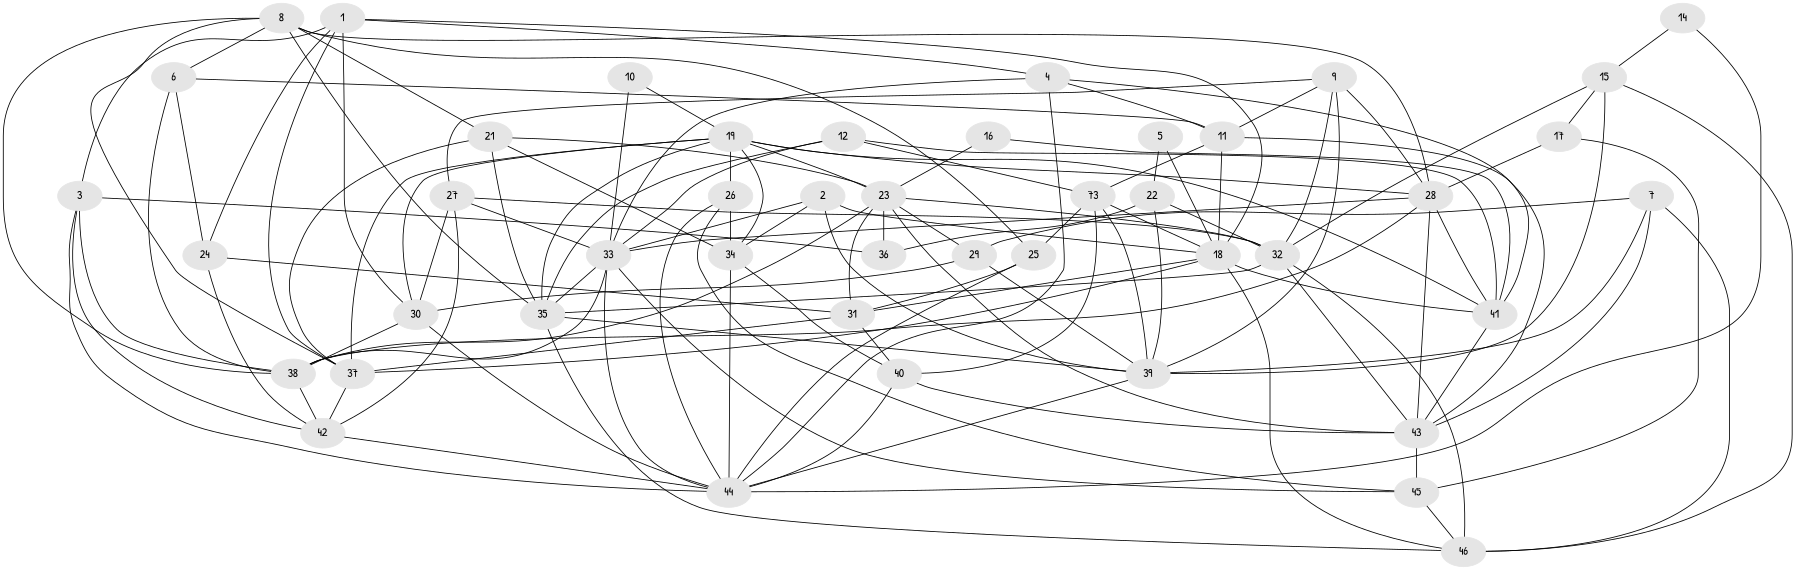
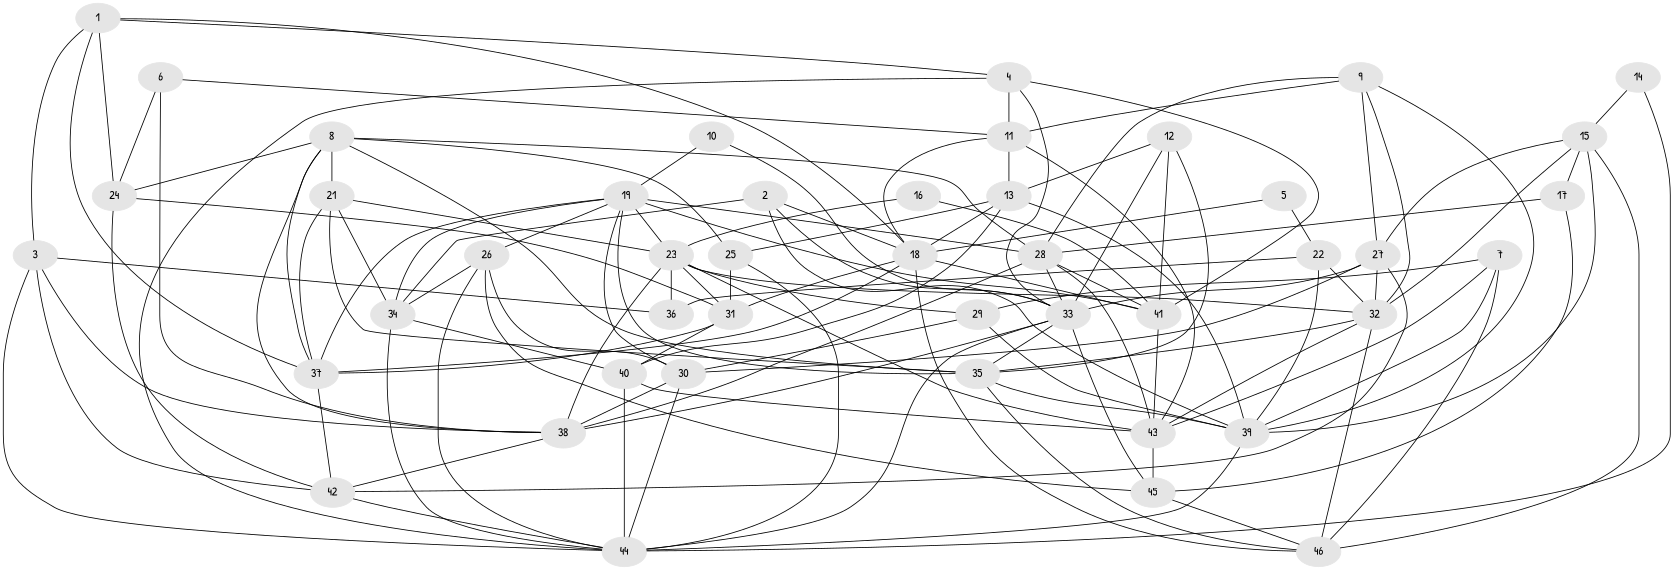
(228, 48) -> (223, 166)
none -> (1462, 170)
(344, 177) -> (537, 341)
(1093, 196) -> (1009, 196)
